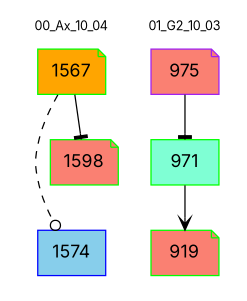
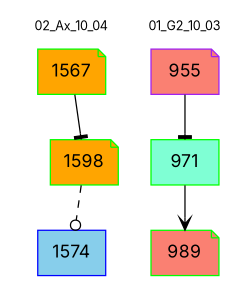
(72, 27) -> (72, 27)
(185, 72) -> (185, 72)
(36, 157) -> (79, 203)
(84, 162) -> (84, 162)
(185, 253) -> (185, 253)
